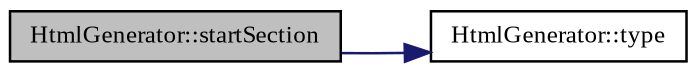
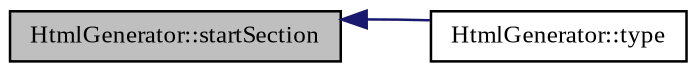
(373, 53) -> (398, 20)
